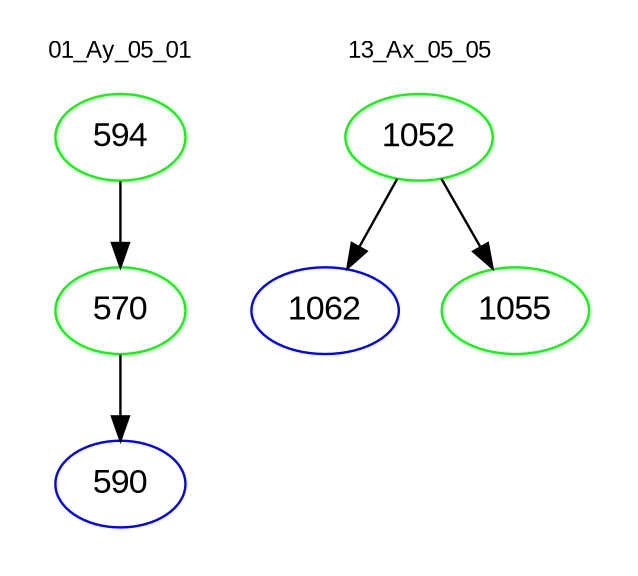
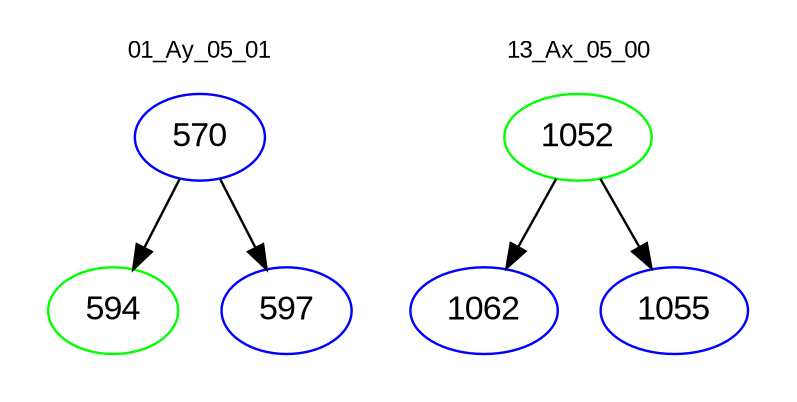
(420, 52) -> (579, 52)
(120, 212) -> (162, 213)
(120, 311) -> (200, 137)
(515, 311) -> (674, 311)
(120, 484) -> (287, 311)
